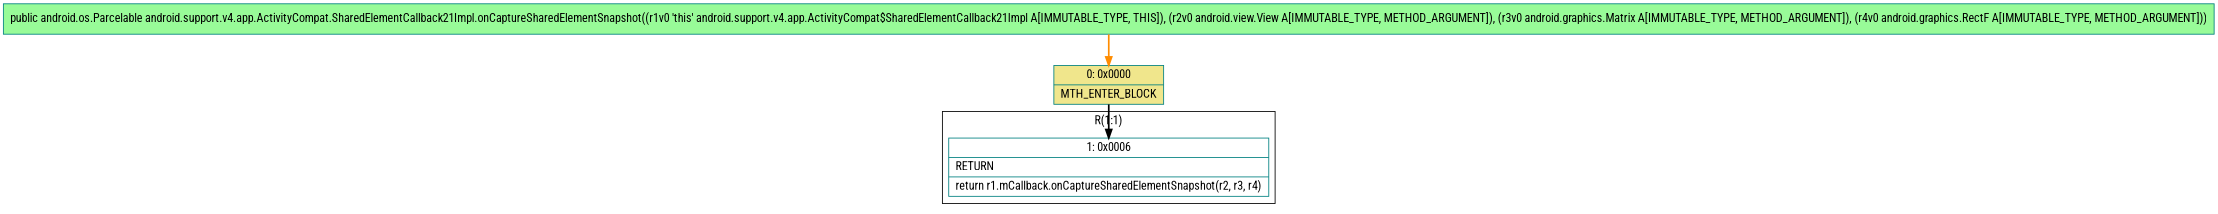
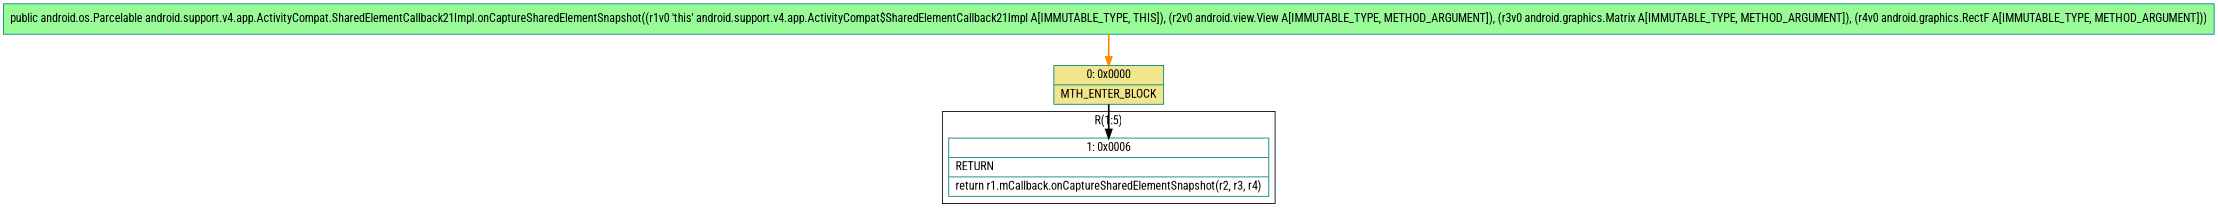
(1109, 121) -> (1109, 121)
